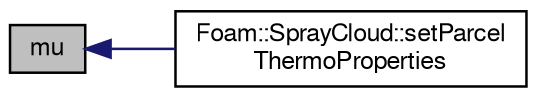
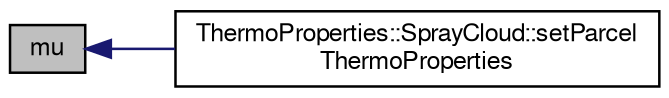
(351, 49) -> (417, 49)
